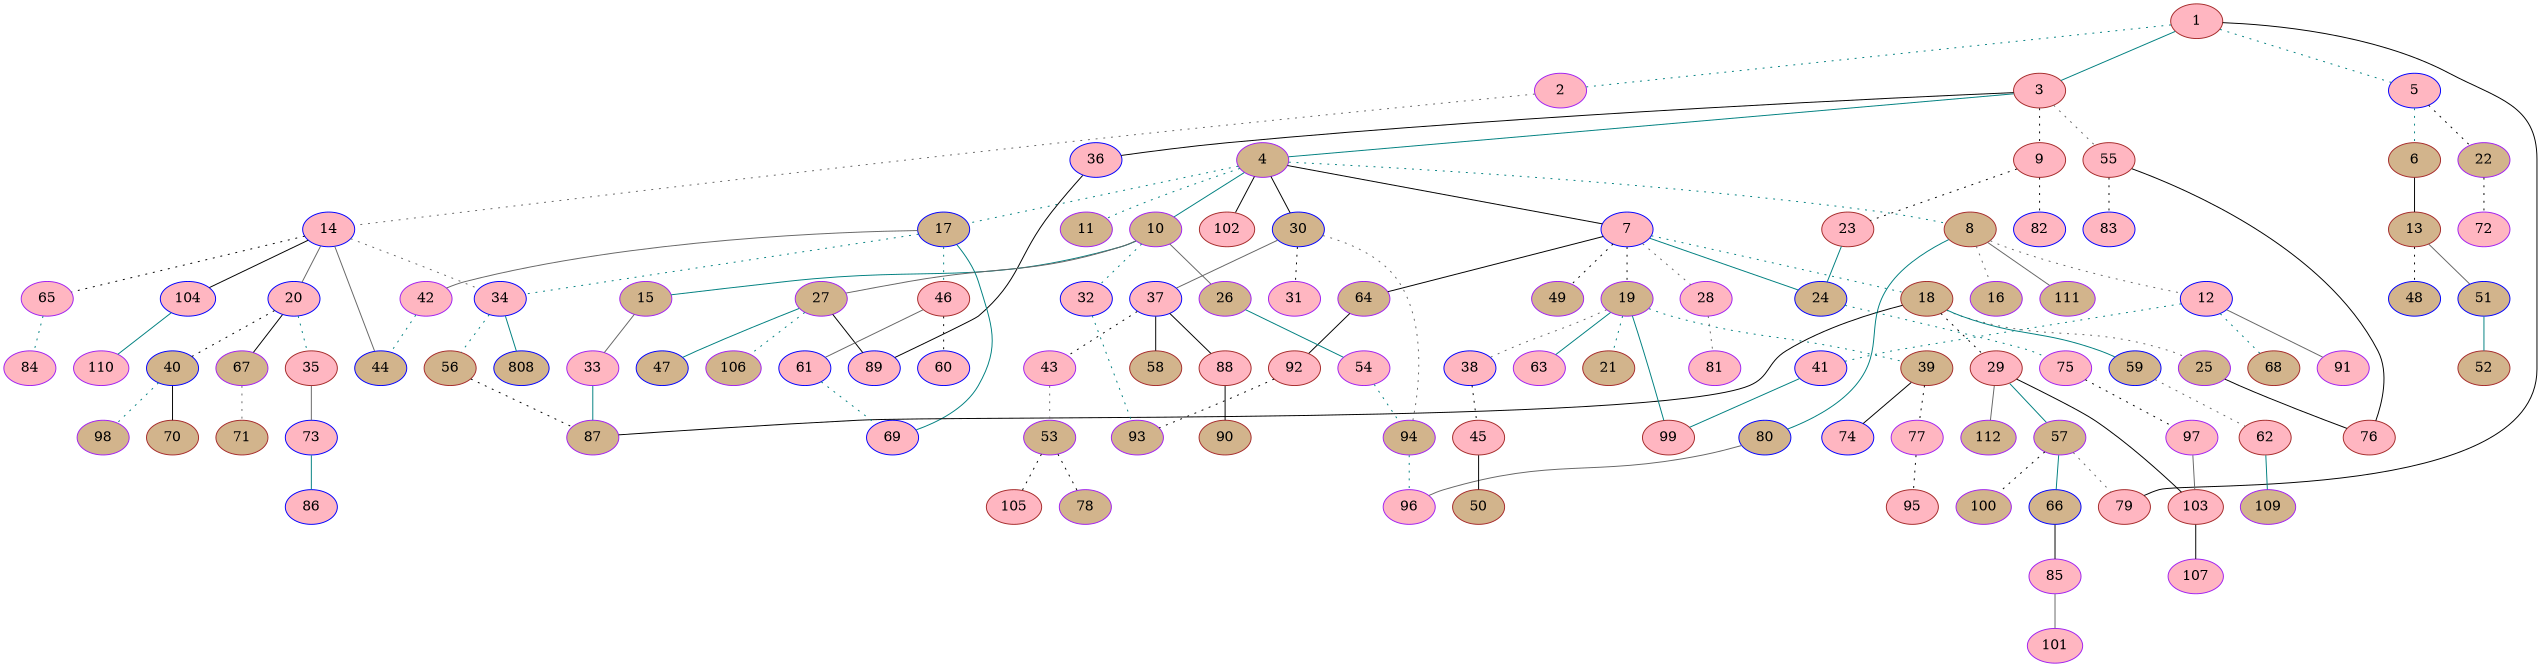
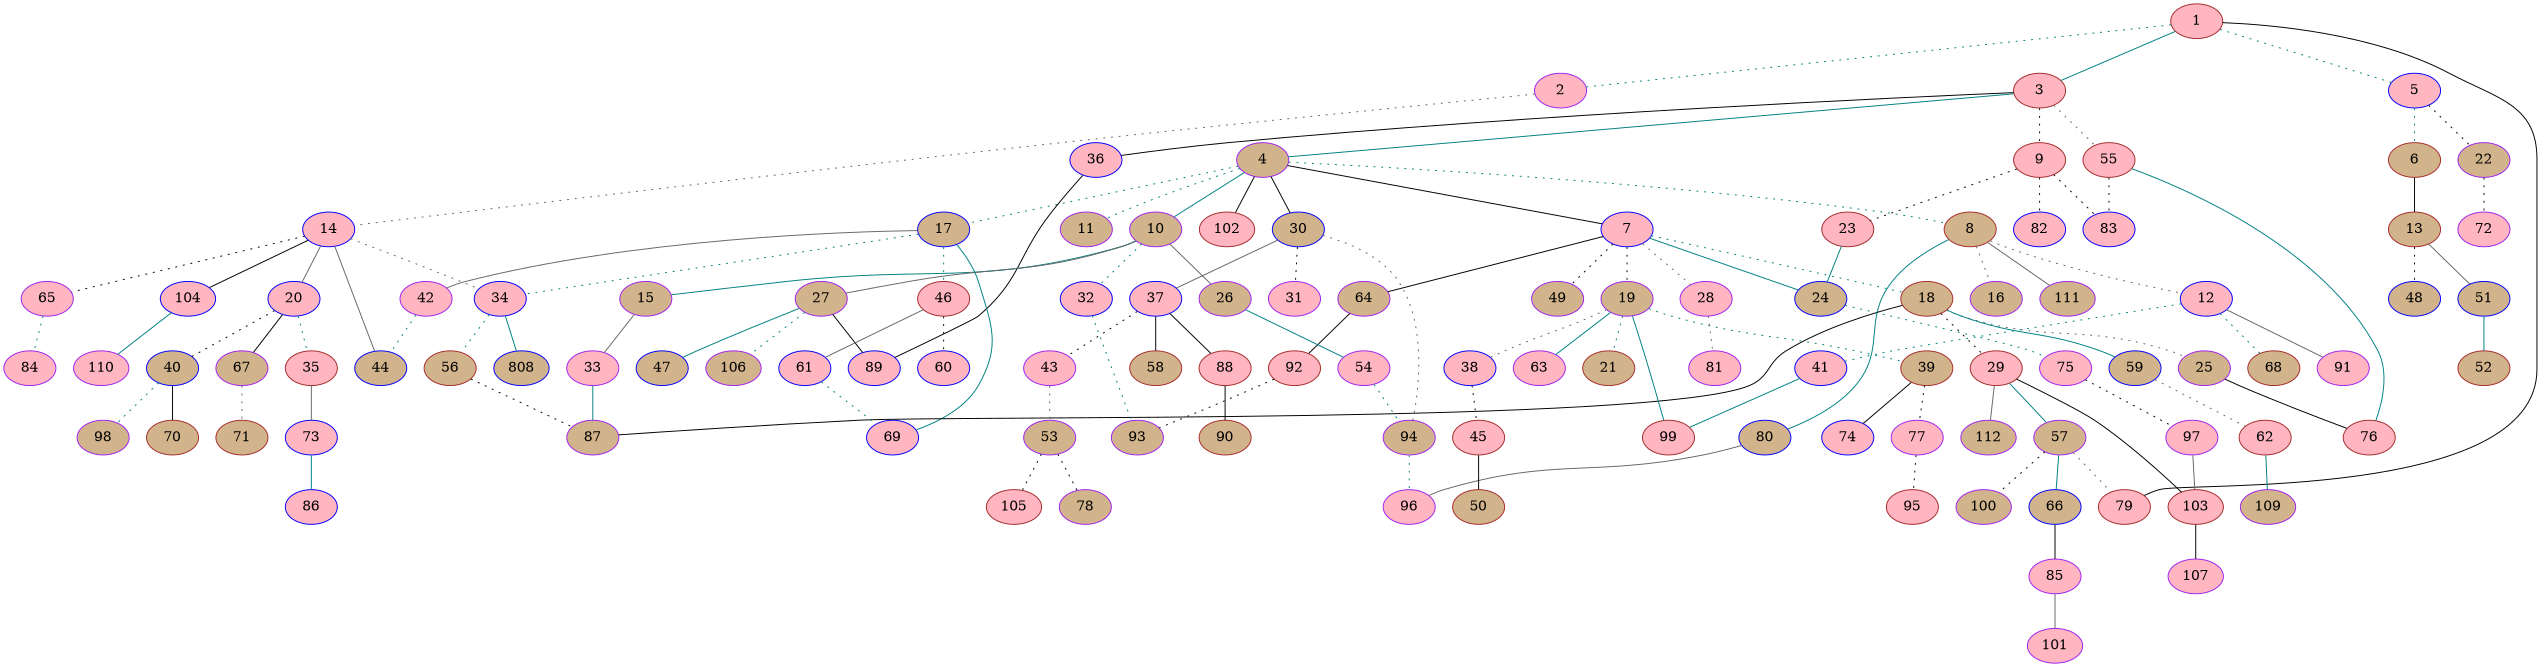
none -> (2074, 195)
(2300, 261) -> (2300, 261)
